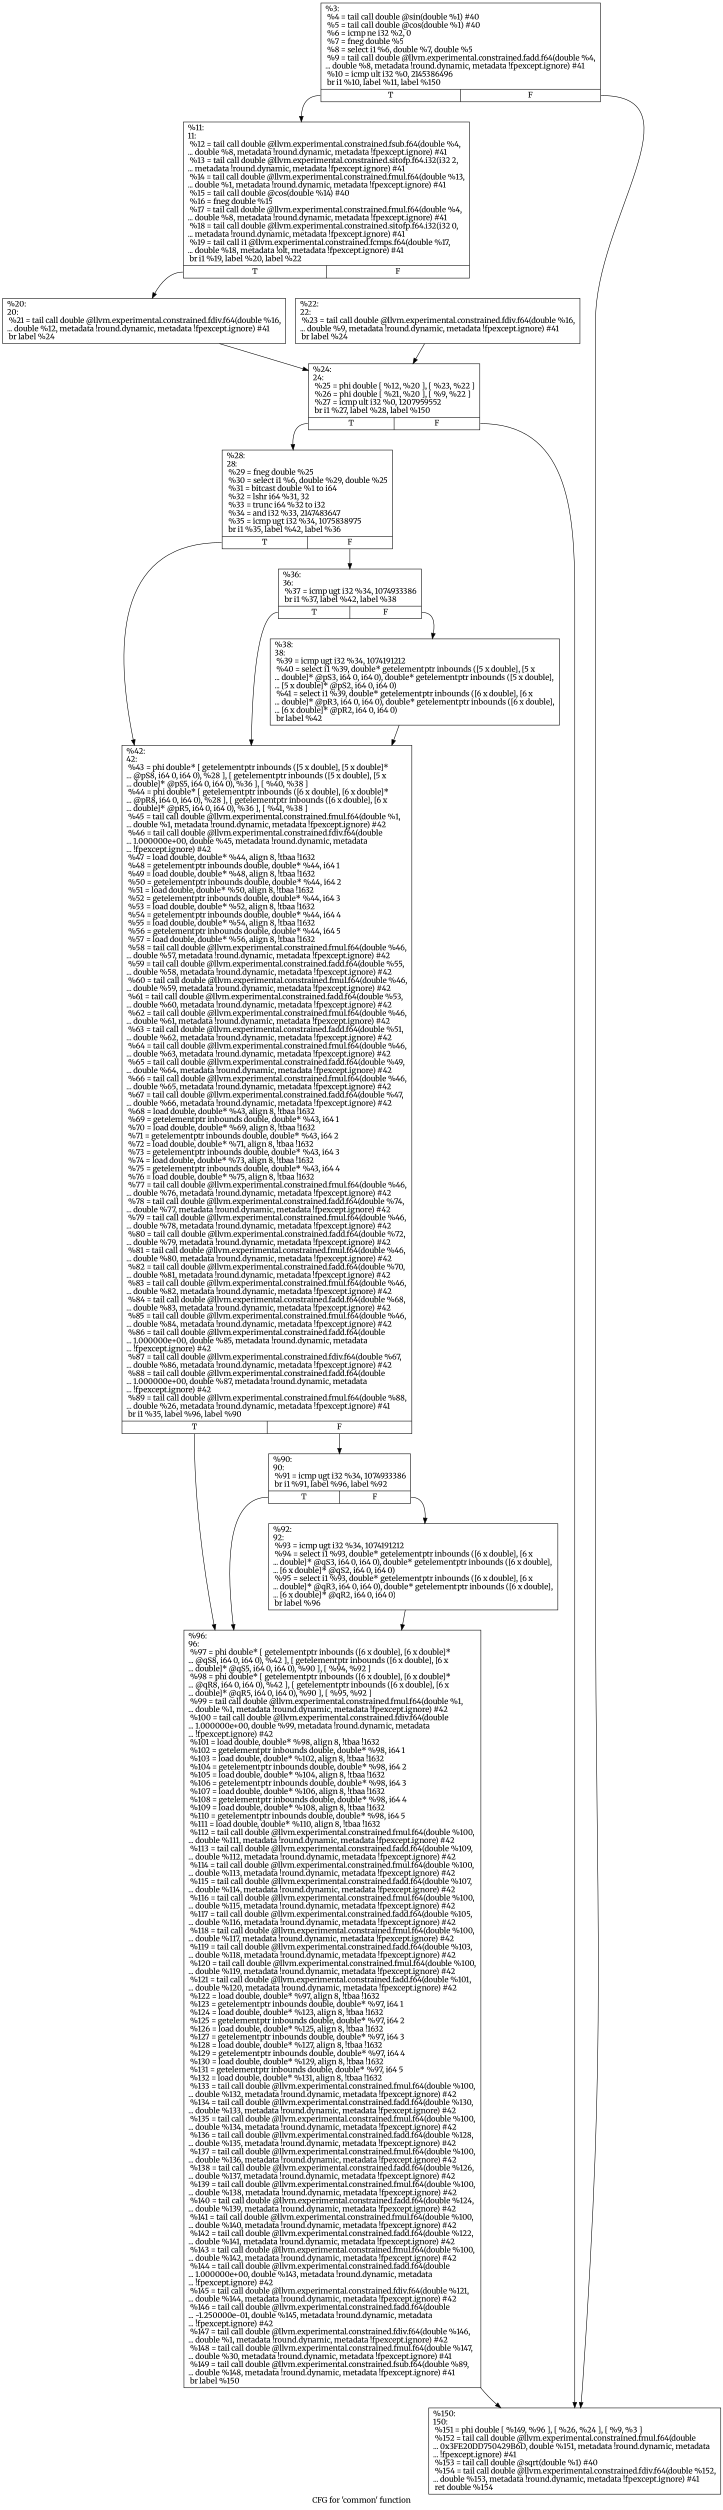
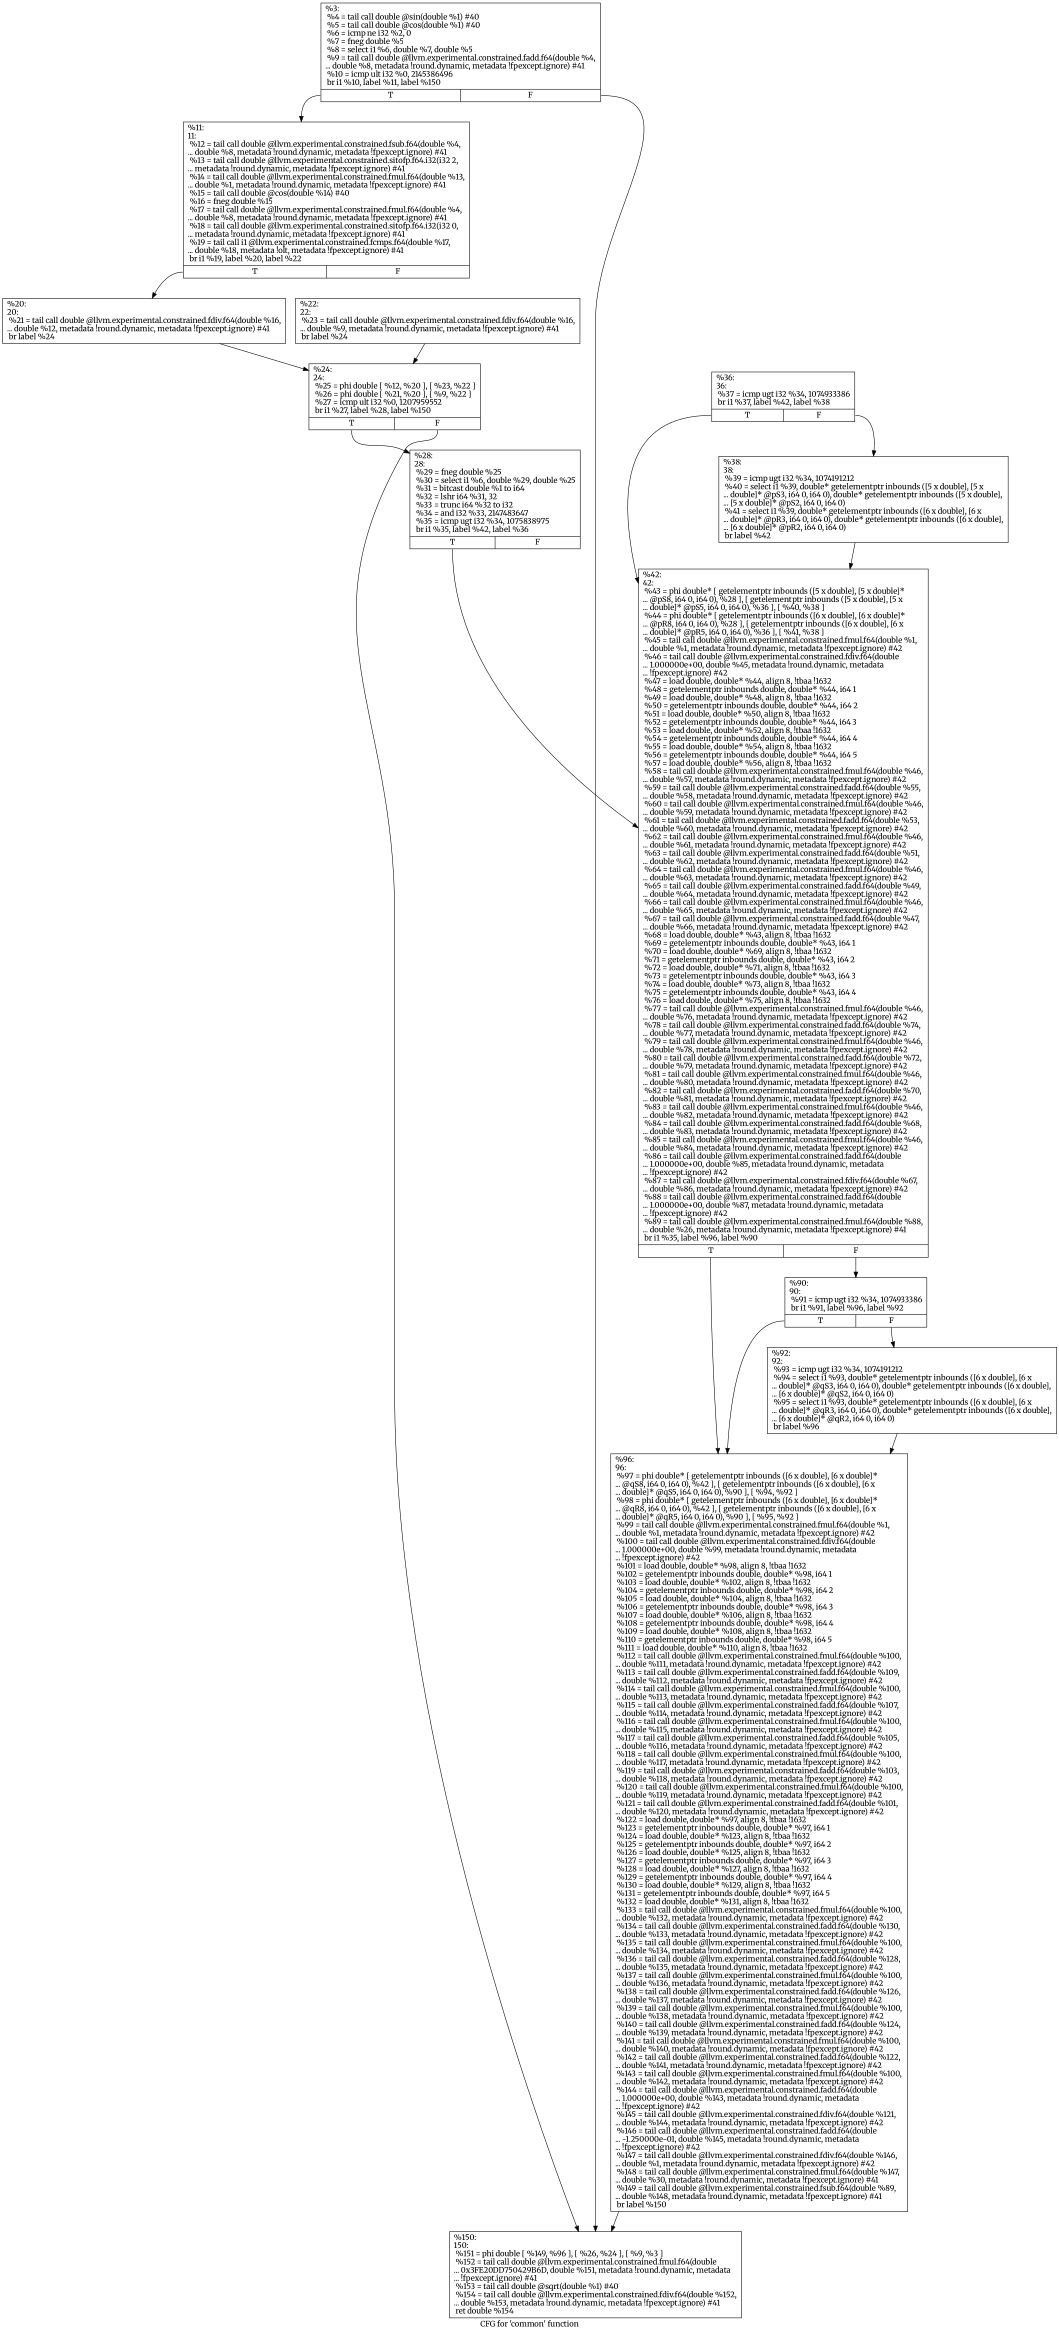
(350, 556) -> none
